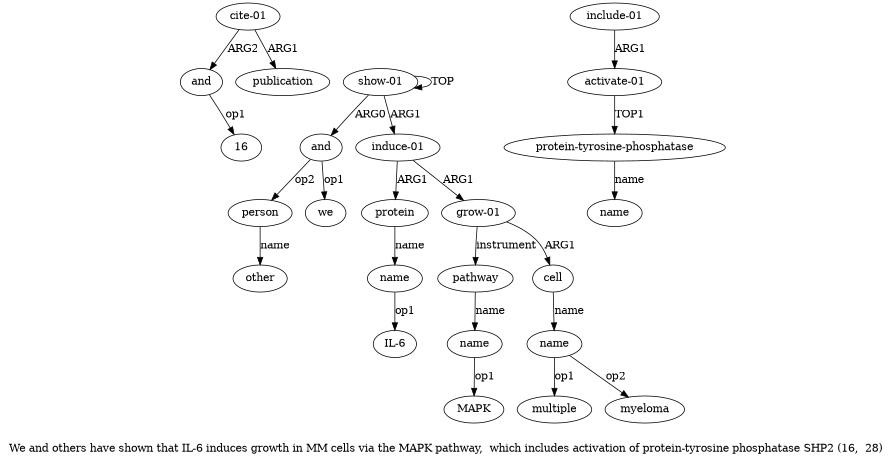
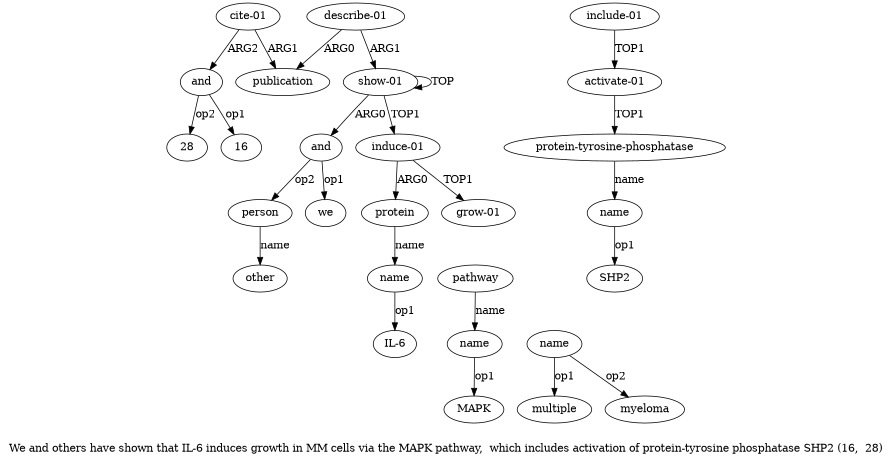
none -> (356, 17)
(630, 49) -> (630, 49)
(406, 115) -> (406, 115)
none -> (187, 148)
(413, 180) -> (413, 180)
(458, 180) -> (458, 180)
(476, 242) -> none
(553, 279) -> none
none -> (615, 279)
